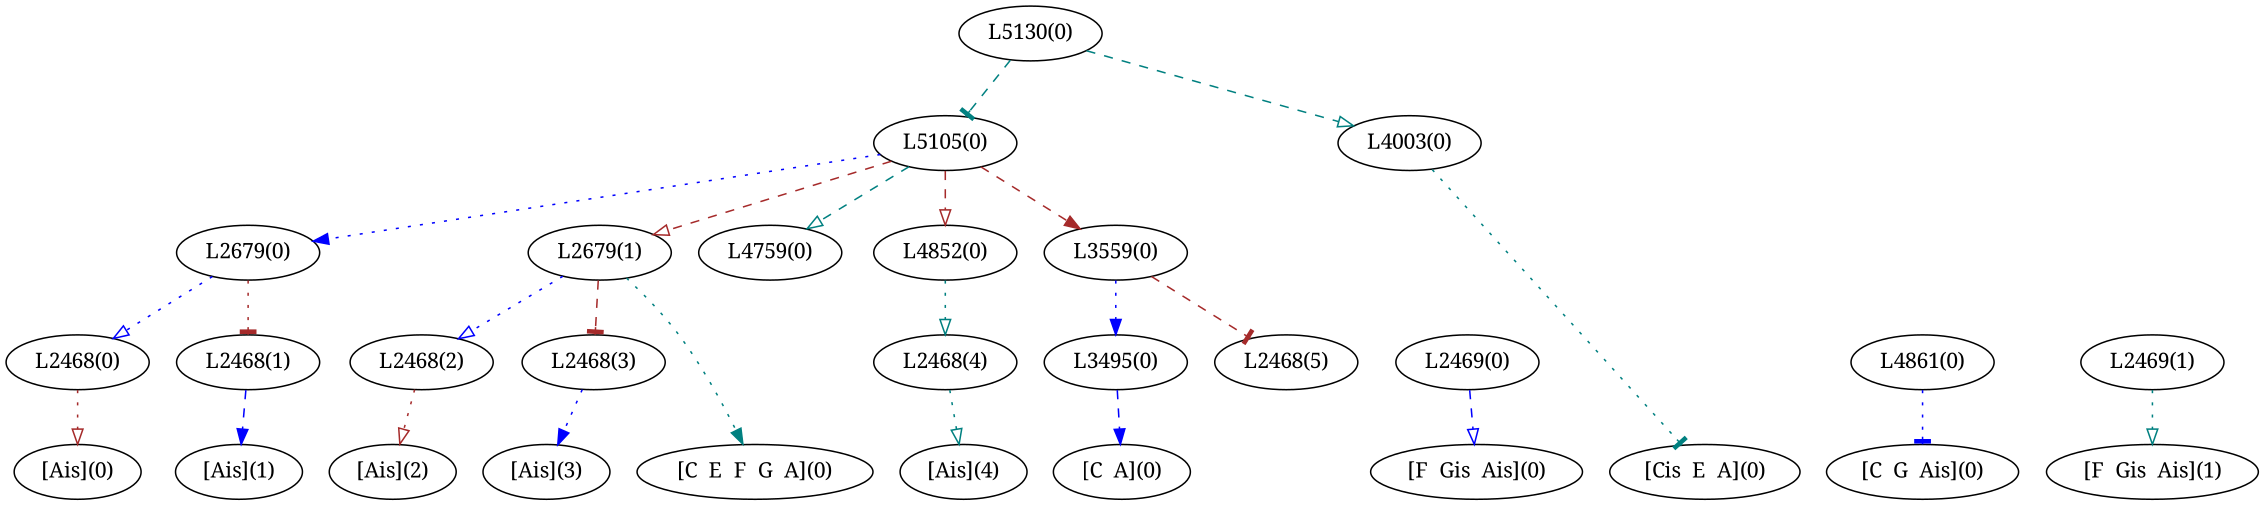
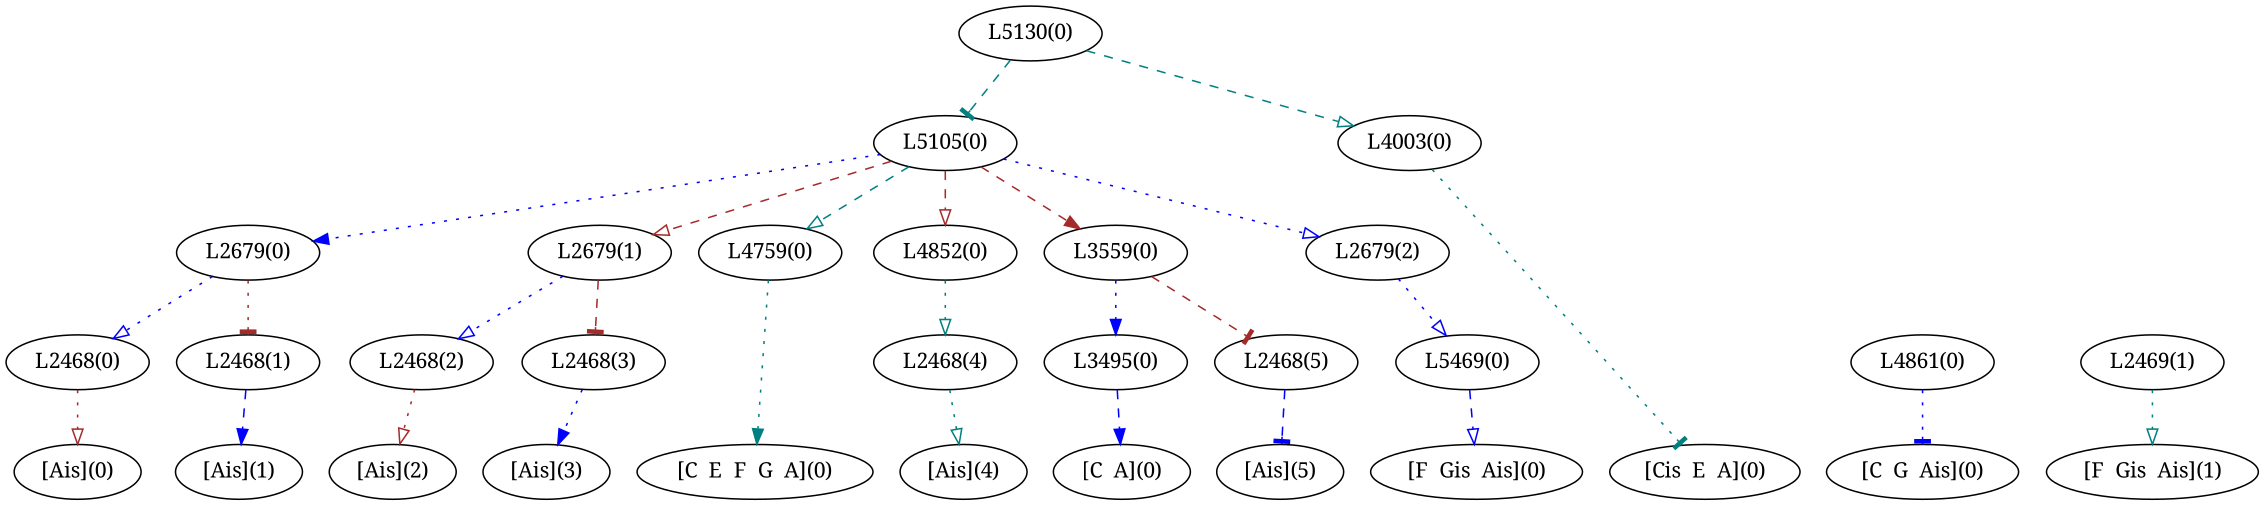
none -> (1378, 253)
(689, 349) -> (763, 354)
(1467, 362) -> (1467, 362)
none -> (1280, 472)
